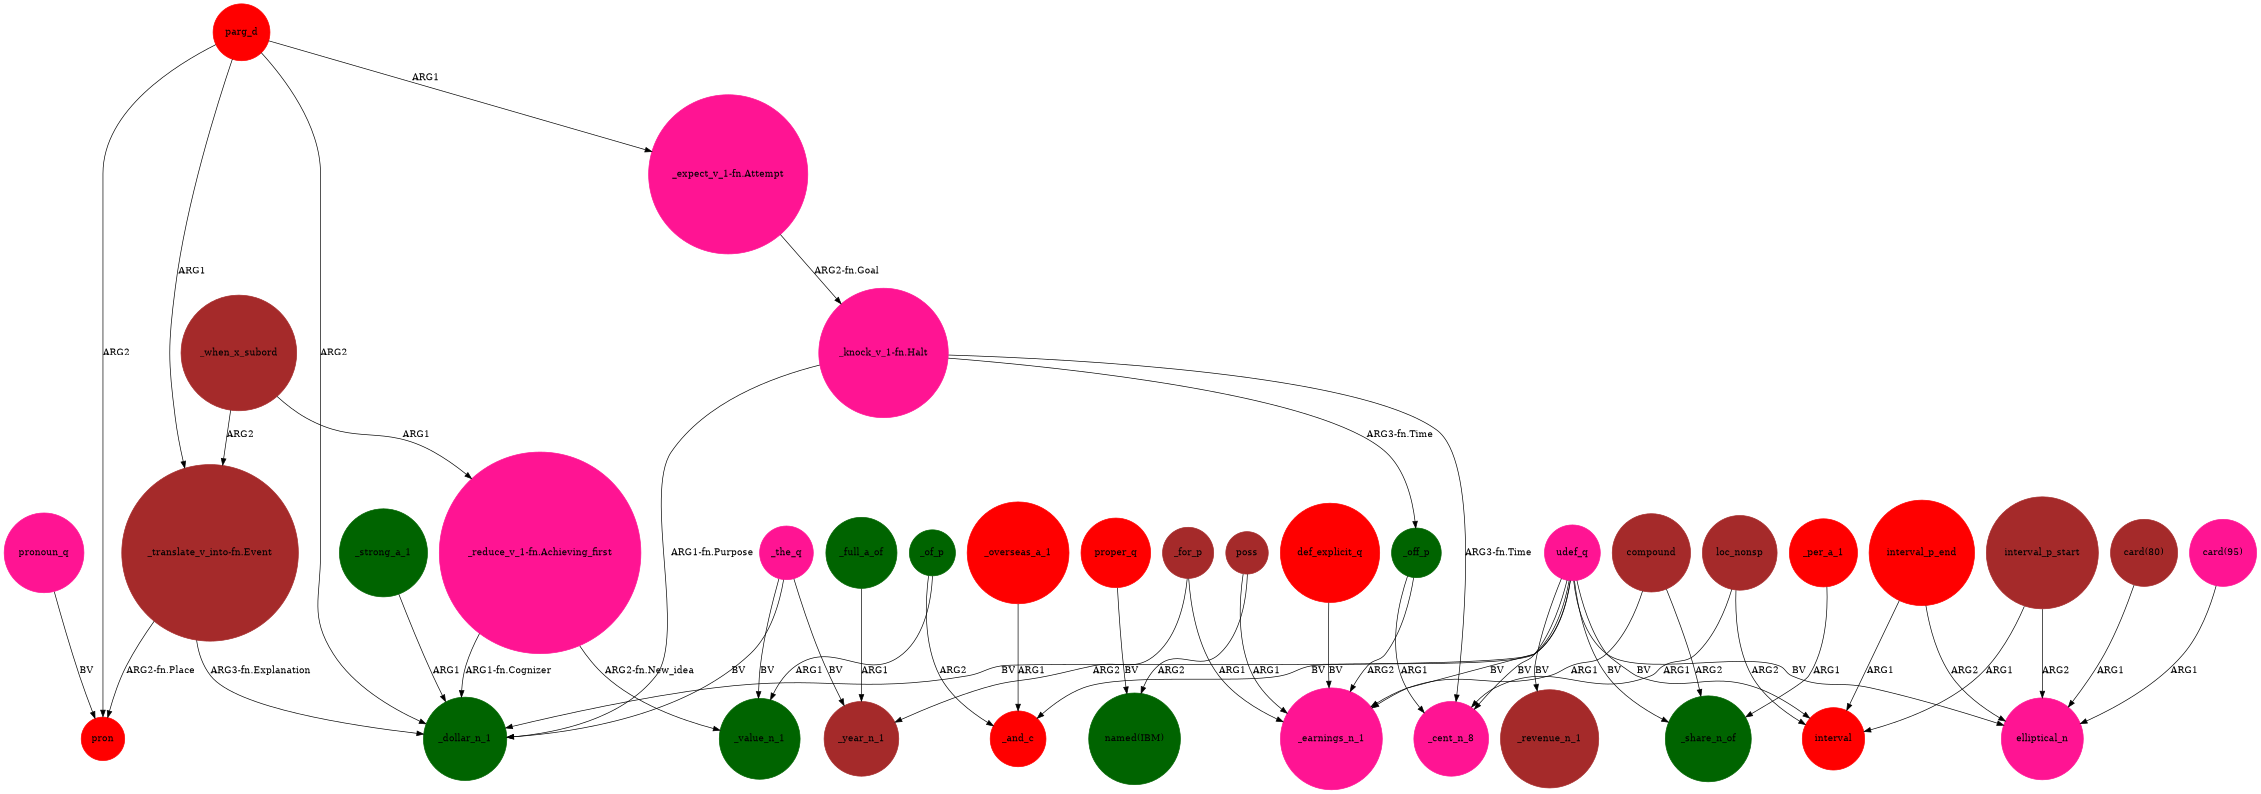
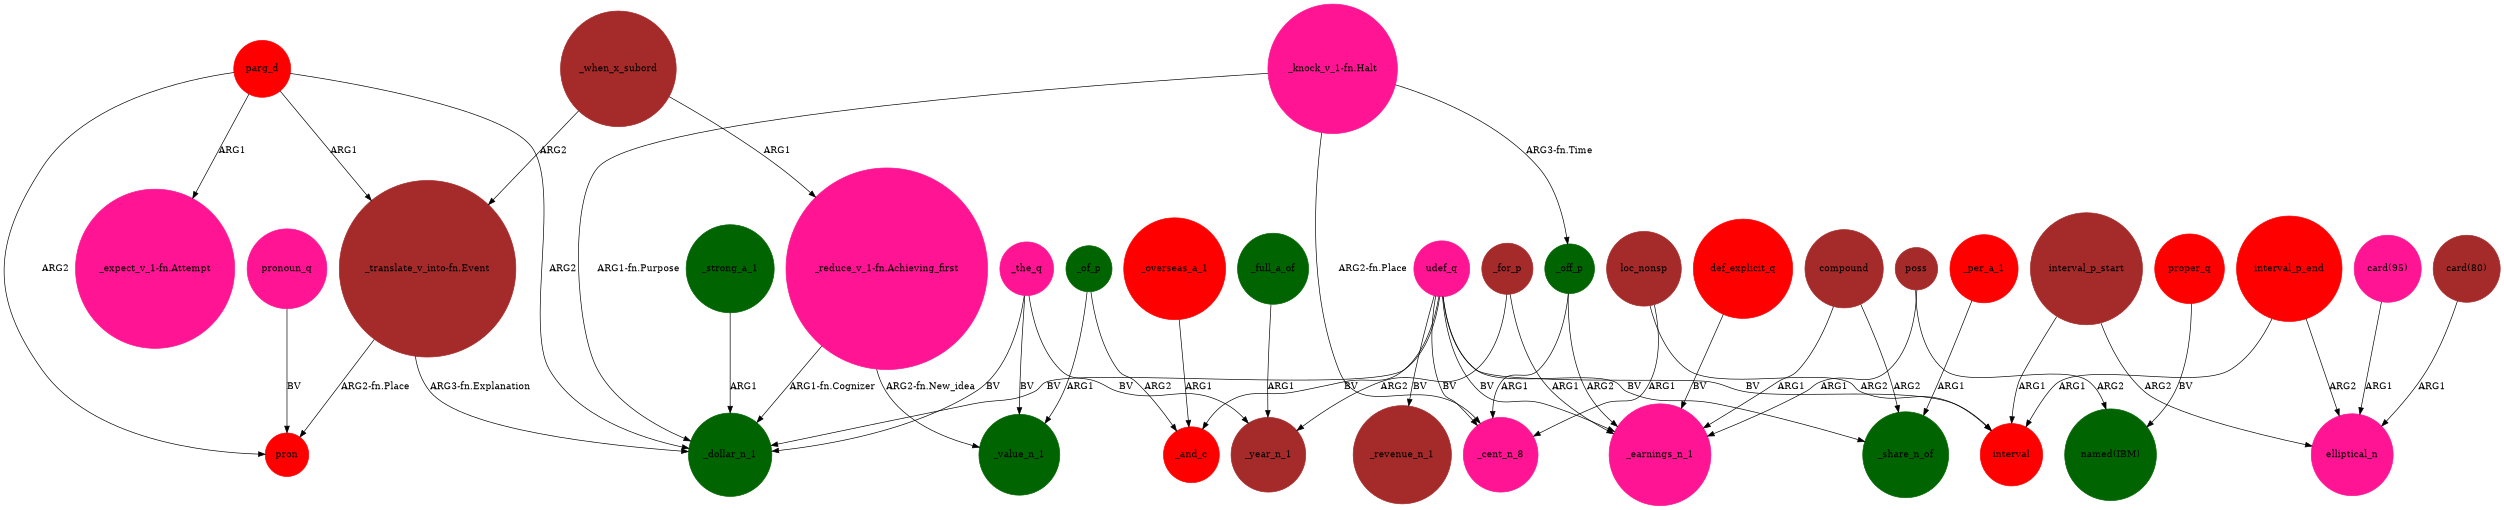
(808, 267) -> none
(1499, 553) -> (1373, 269)
(1765, 663) -> none
